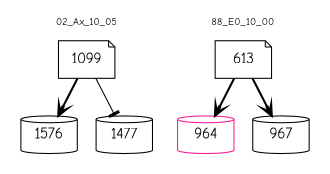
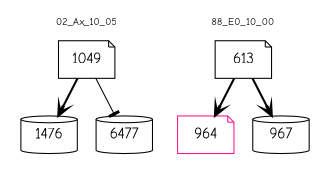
(87, 60) -> (87, 60)
(49, 135) -> (49, 135)
(124, 135) -> (124, 135)
(206, 135) -> (206, 135)
